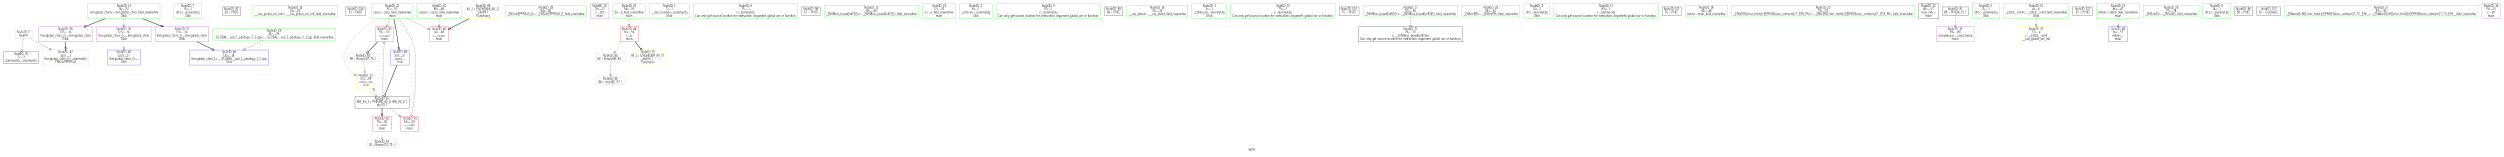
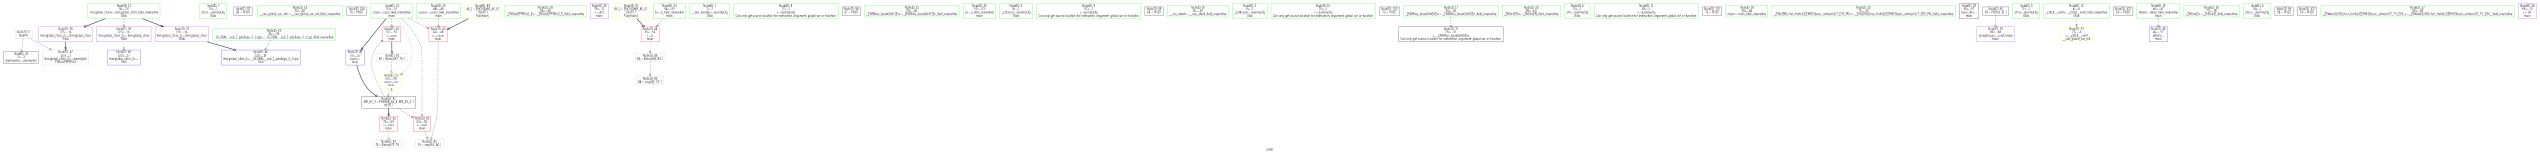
(2269, 13) -> (2307, 13)
(638, 45) -> (640, 22)
none -> (430, 144)
